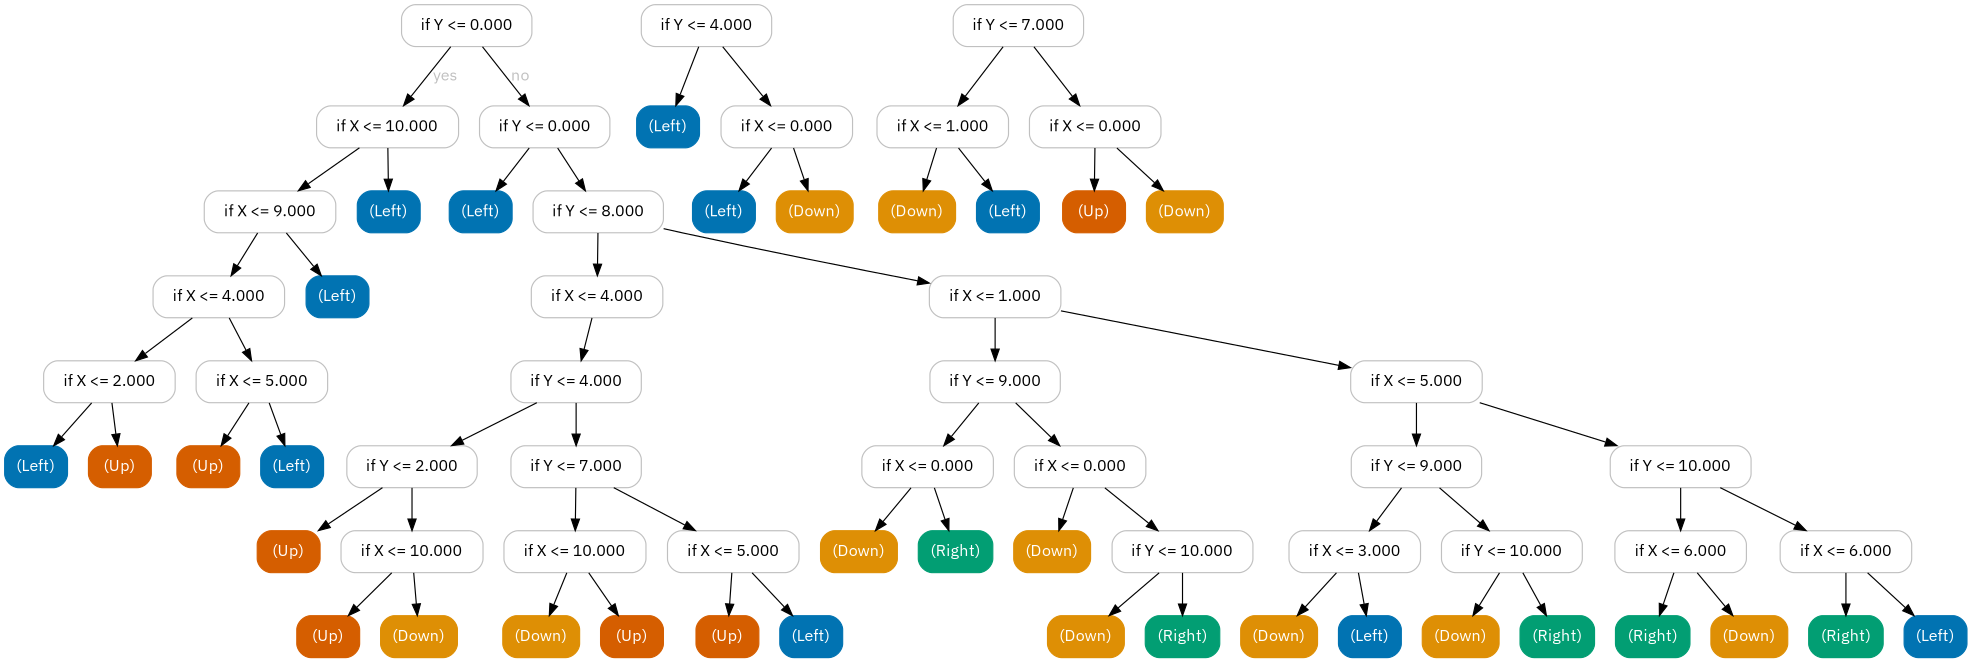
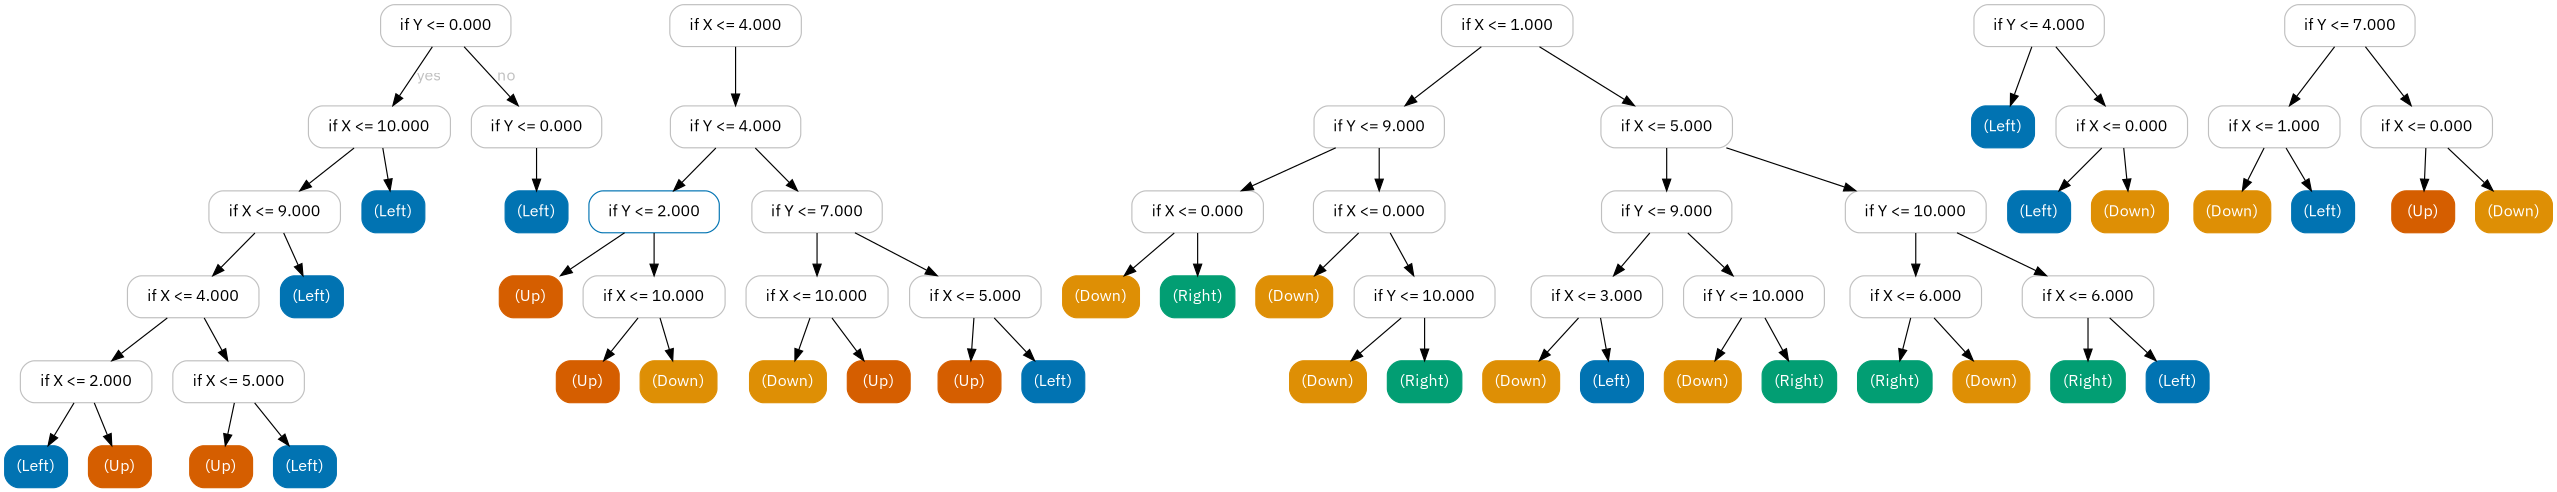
(598, 212) -> none
(412, 467) -> (654, 212)
